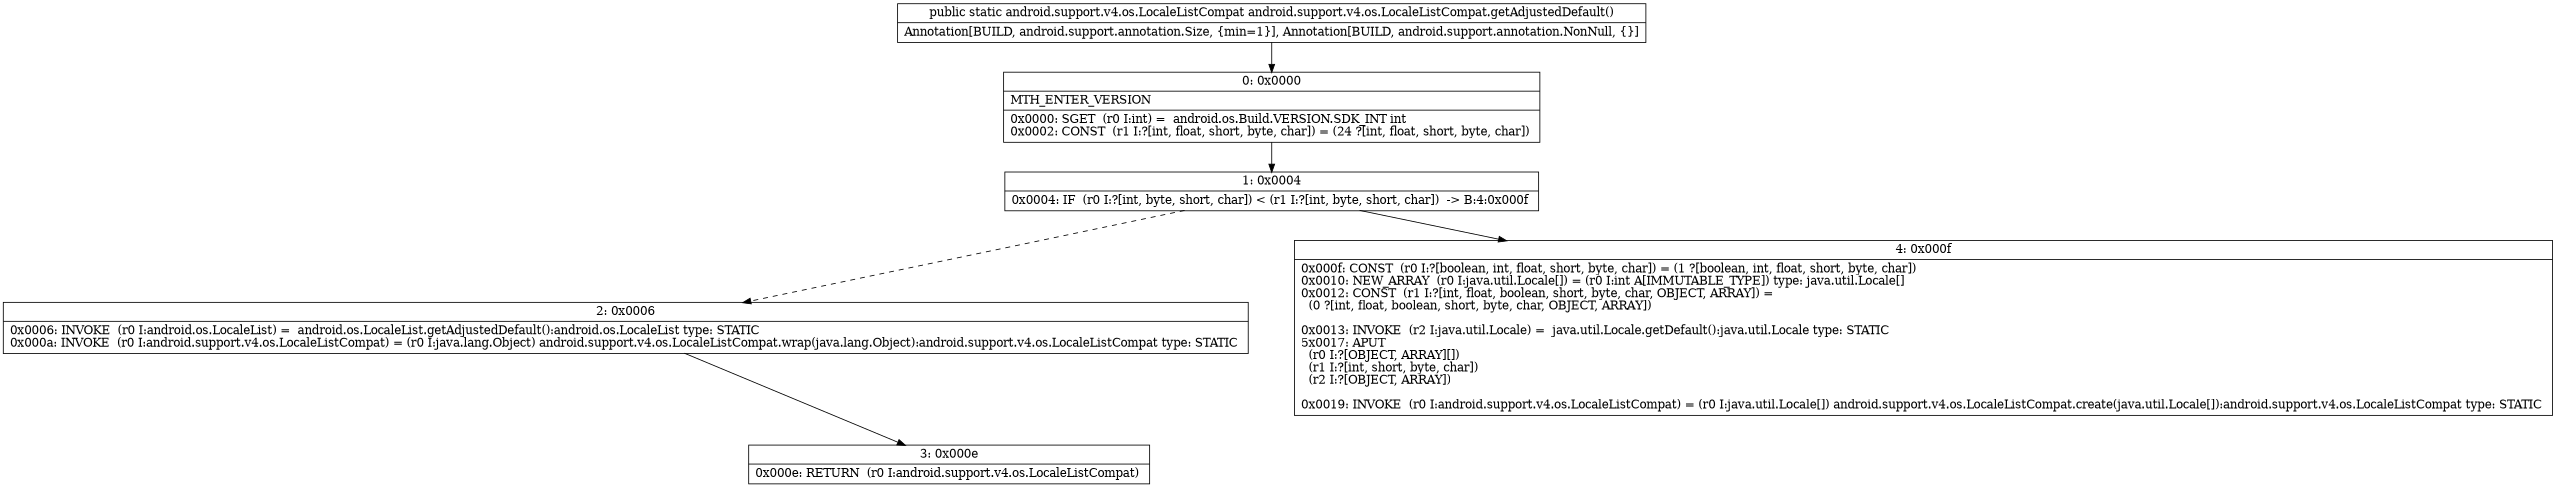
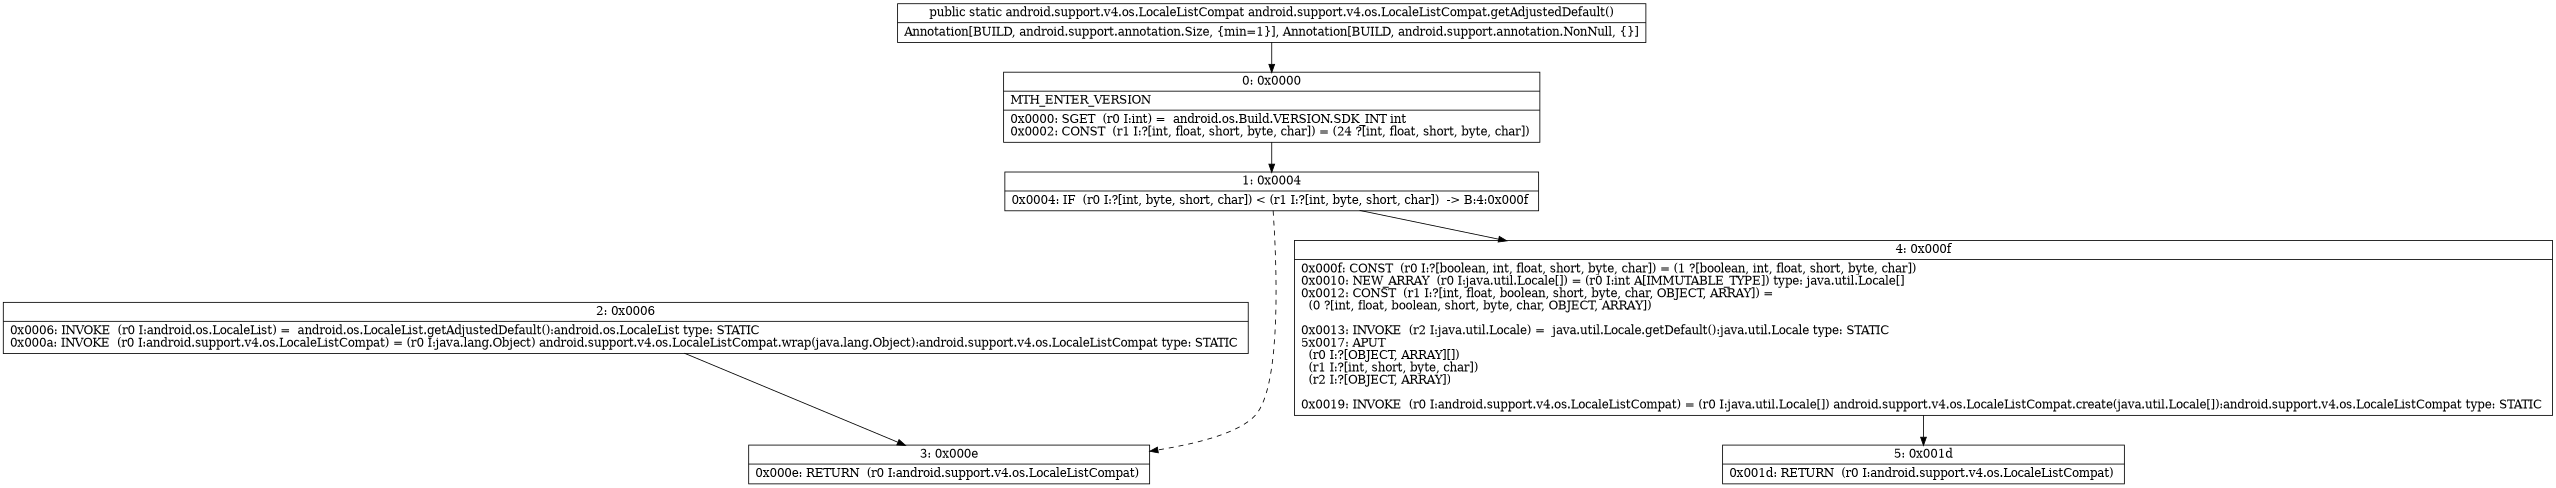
(968, 256) -> (1271, 367)
none -> (1923, 464)
